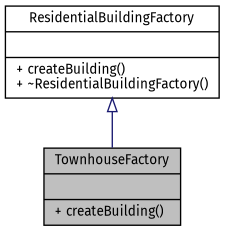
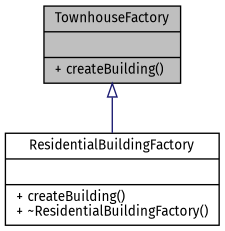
(112, 130) -> (112, 115)
